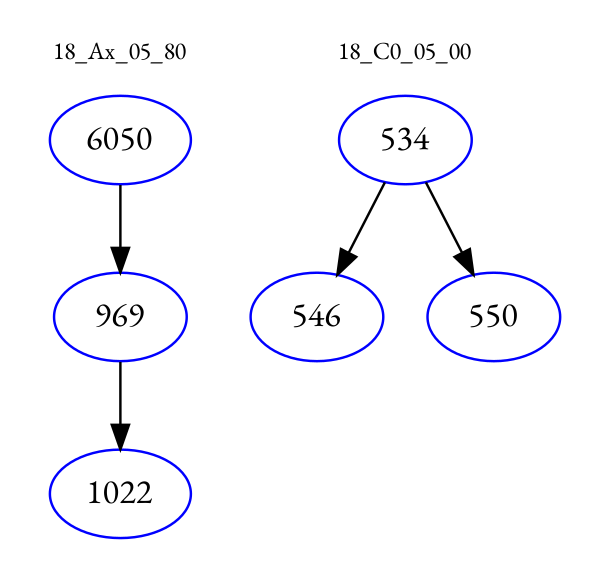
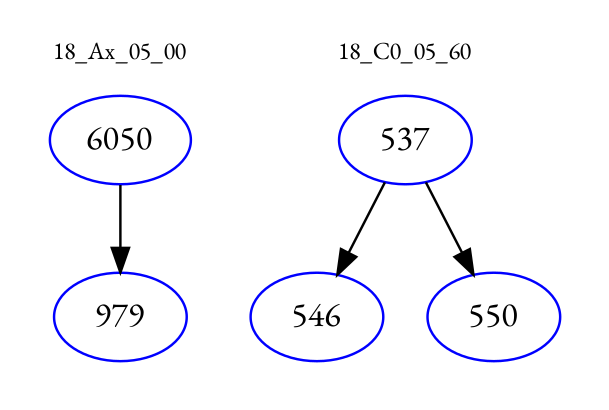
(120, 53) -> (120, 53)
(405, 53) -> (405, 53)
(405, 140) -> (405, 140)
(120, 317) -> (120, 317)
(120, 494) -> none
